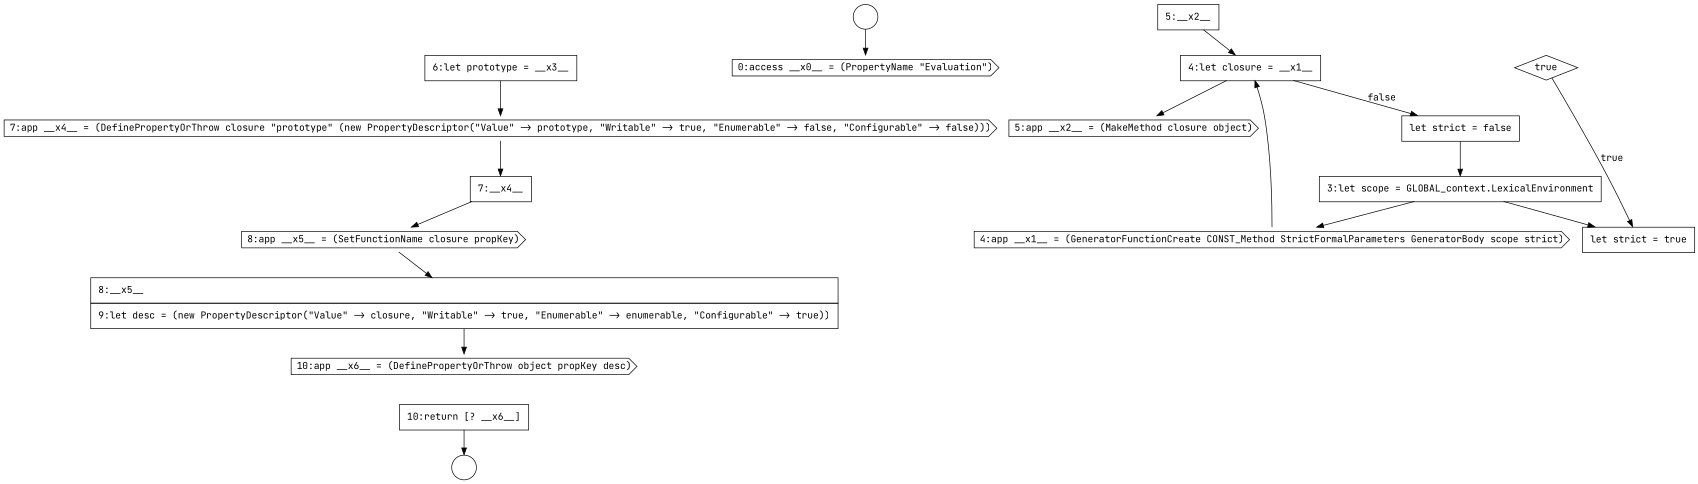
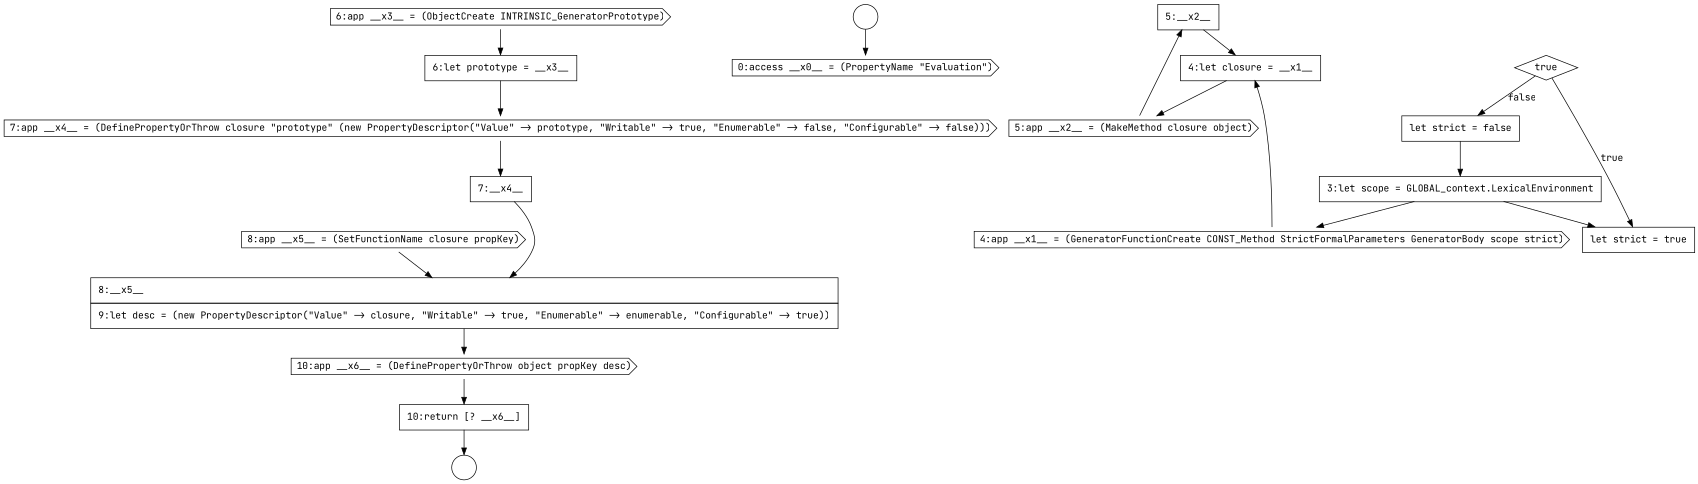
none -> (500, 17)
none -> (1159, 76)
(1352, 97) -> (1509, 94)
(445, 213) -> (535, 237)
none -> (464, 388)
